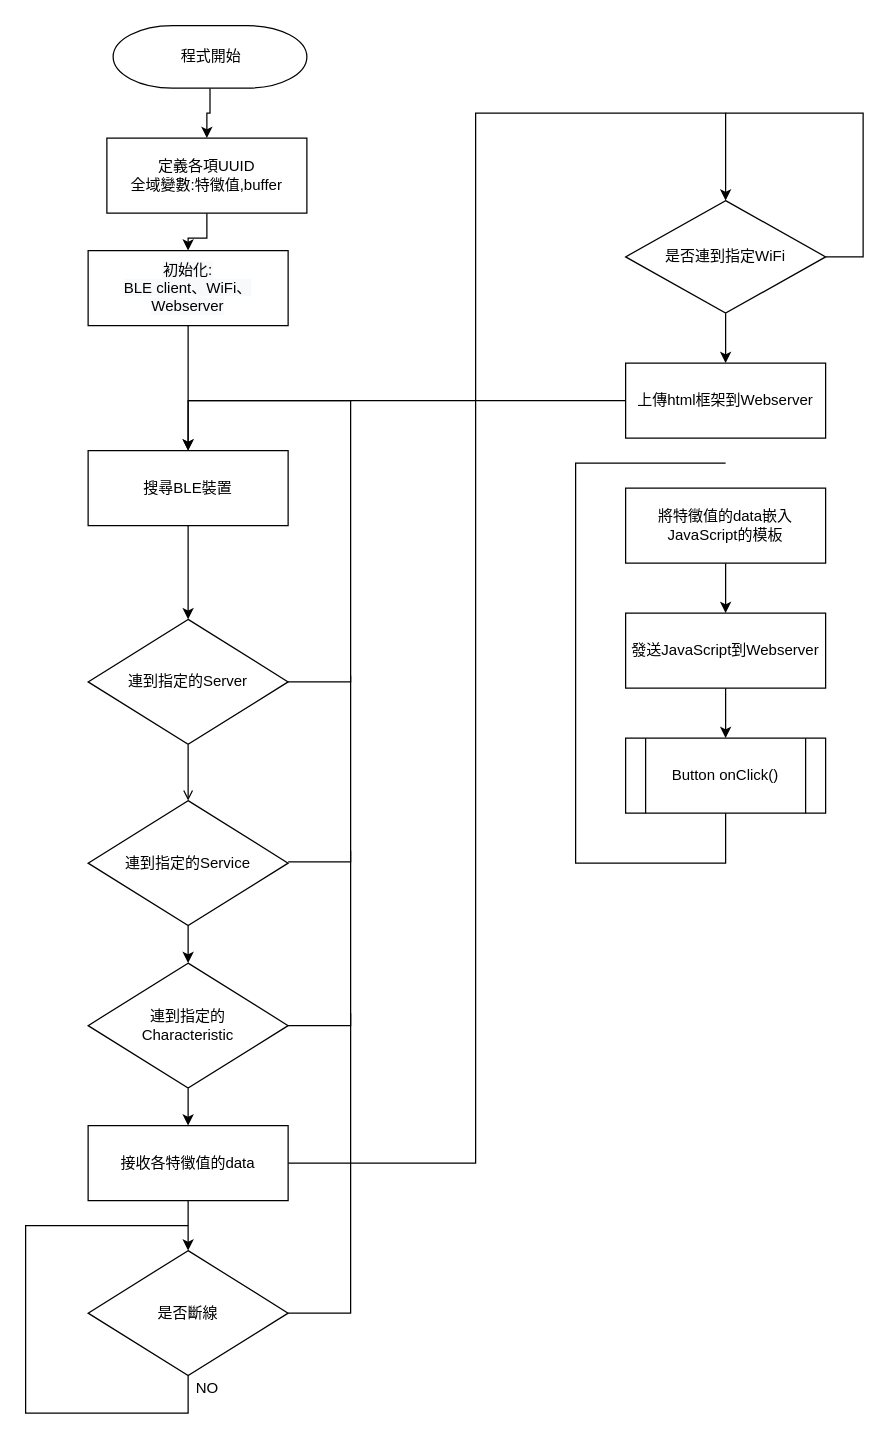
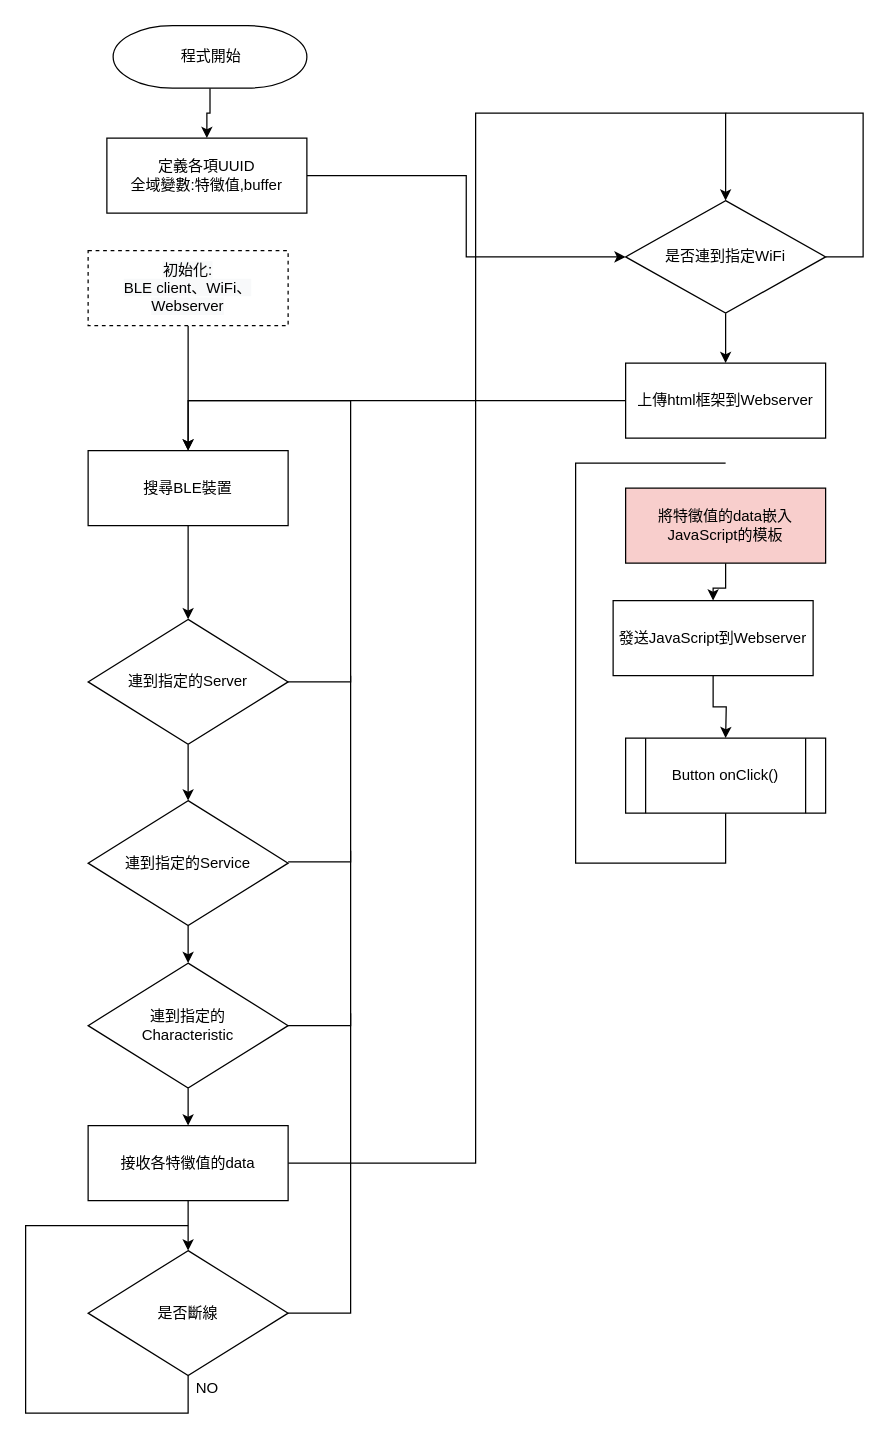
(207, 236) -> (466, 212)
(188, 288) -> (188, 288)
(726, 526) -> (726, 526)
(726, 651) -> (713, 638)
(188, 792) -> (188, 791)
